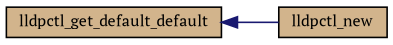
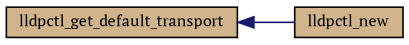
(114, 22) -> (122, 22)
